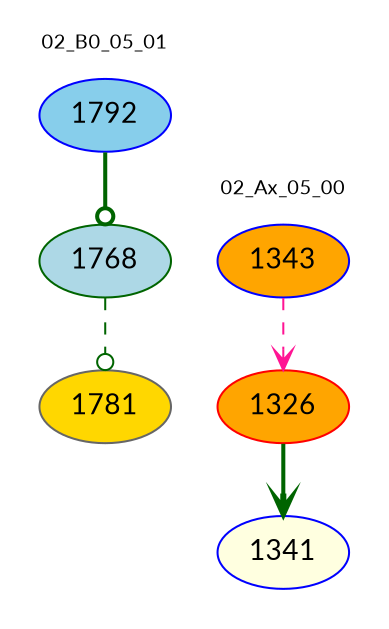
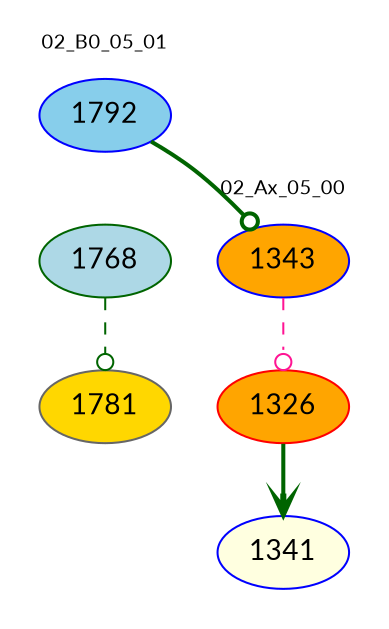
(105, 180) -> (216, 188)
(283, 324) -> (283, 324)
